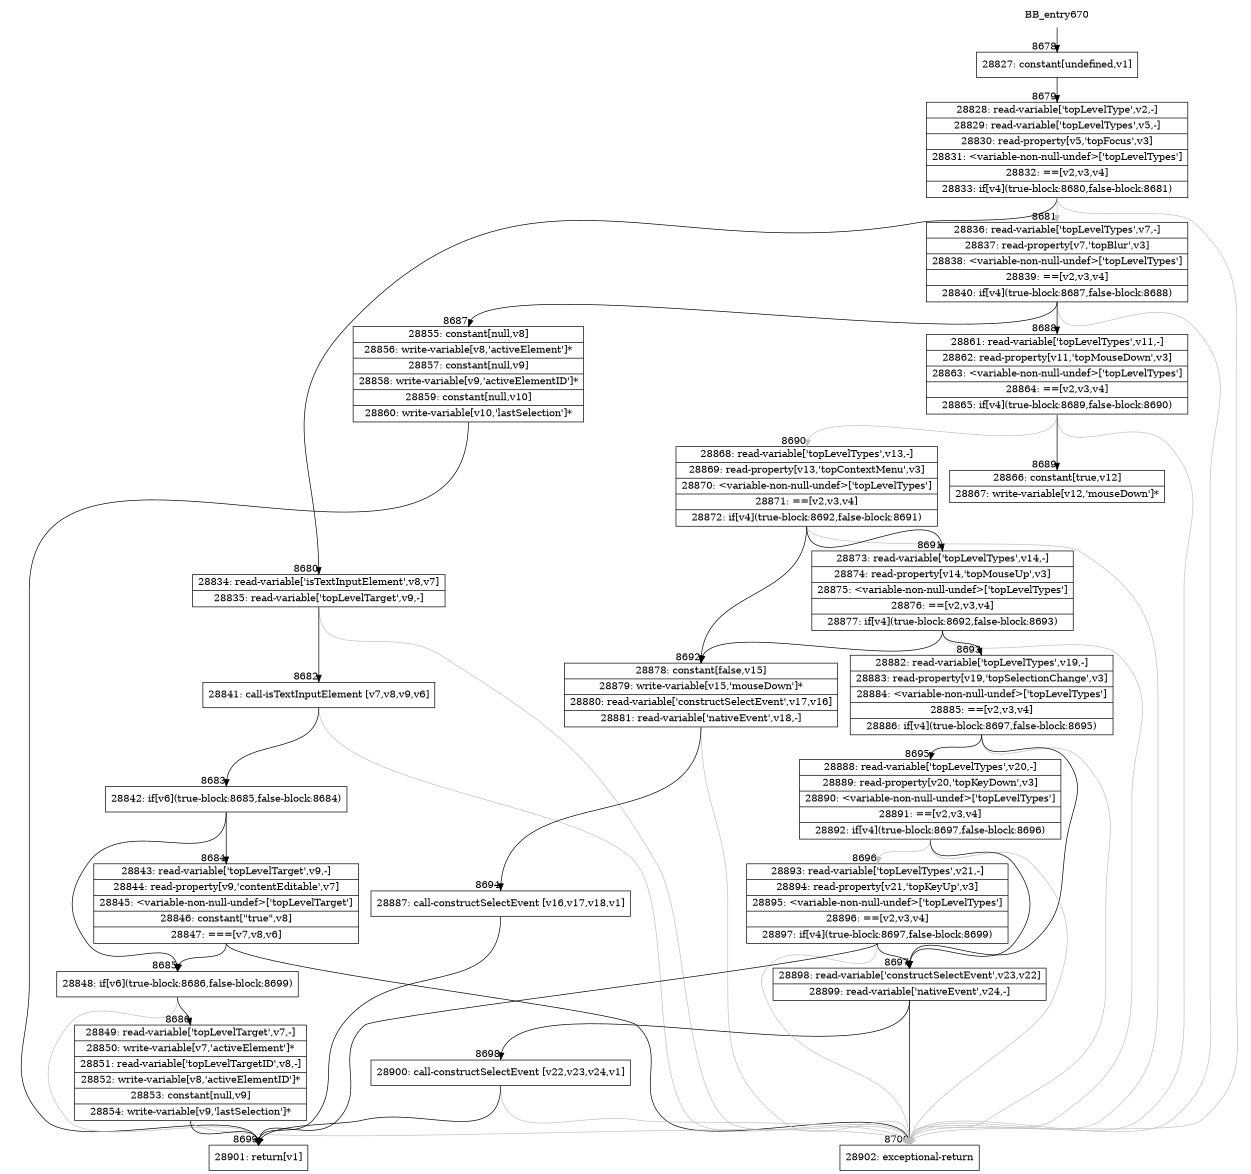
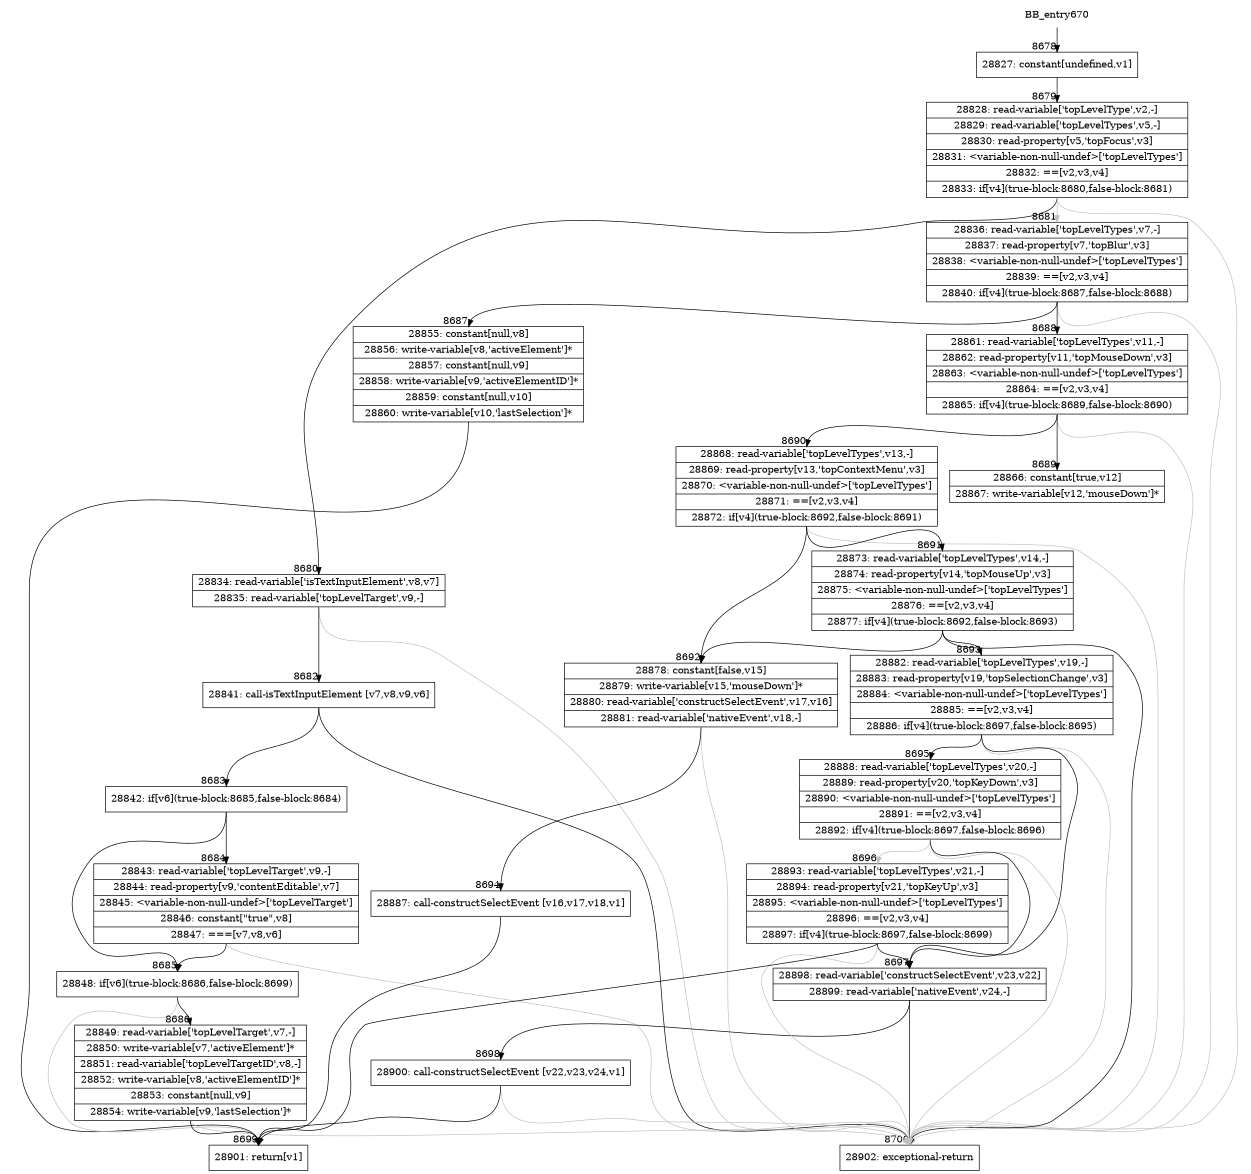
(935, 431) -> (935, 431)
(1132, 879) -> (1132, 879)
(655, 922) -> (655, 922)
(604, 1016) -> (604, 1016)
